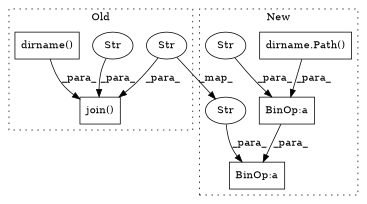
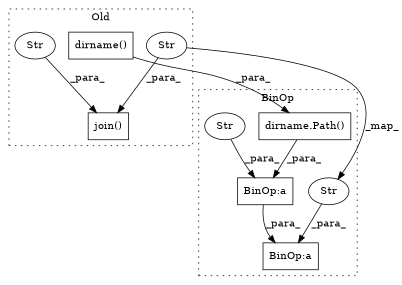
(279, 18) -> (278, 98)
(59, 79) -> (211, 75)
